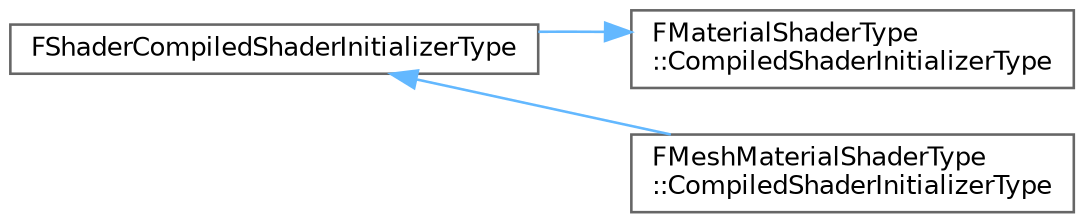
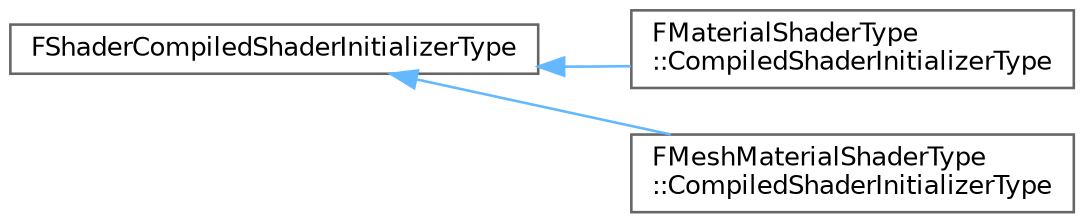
(571, 32) -> (598, 67)
